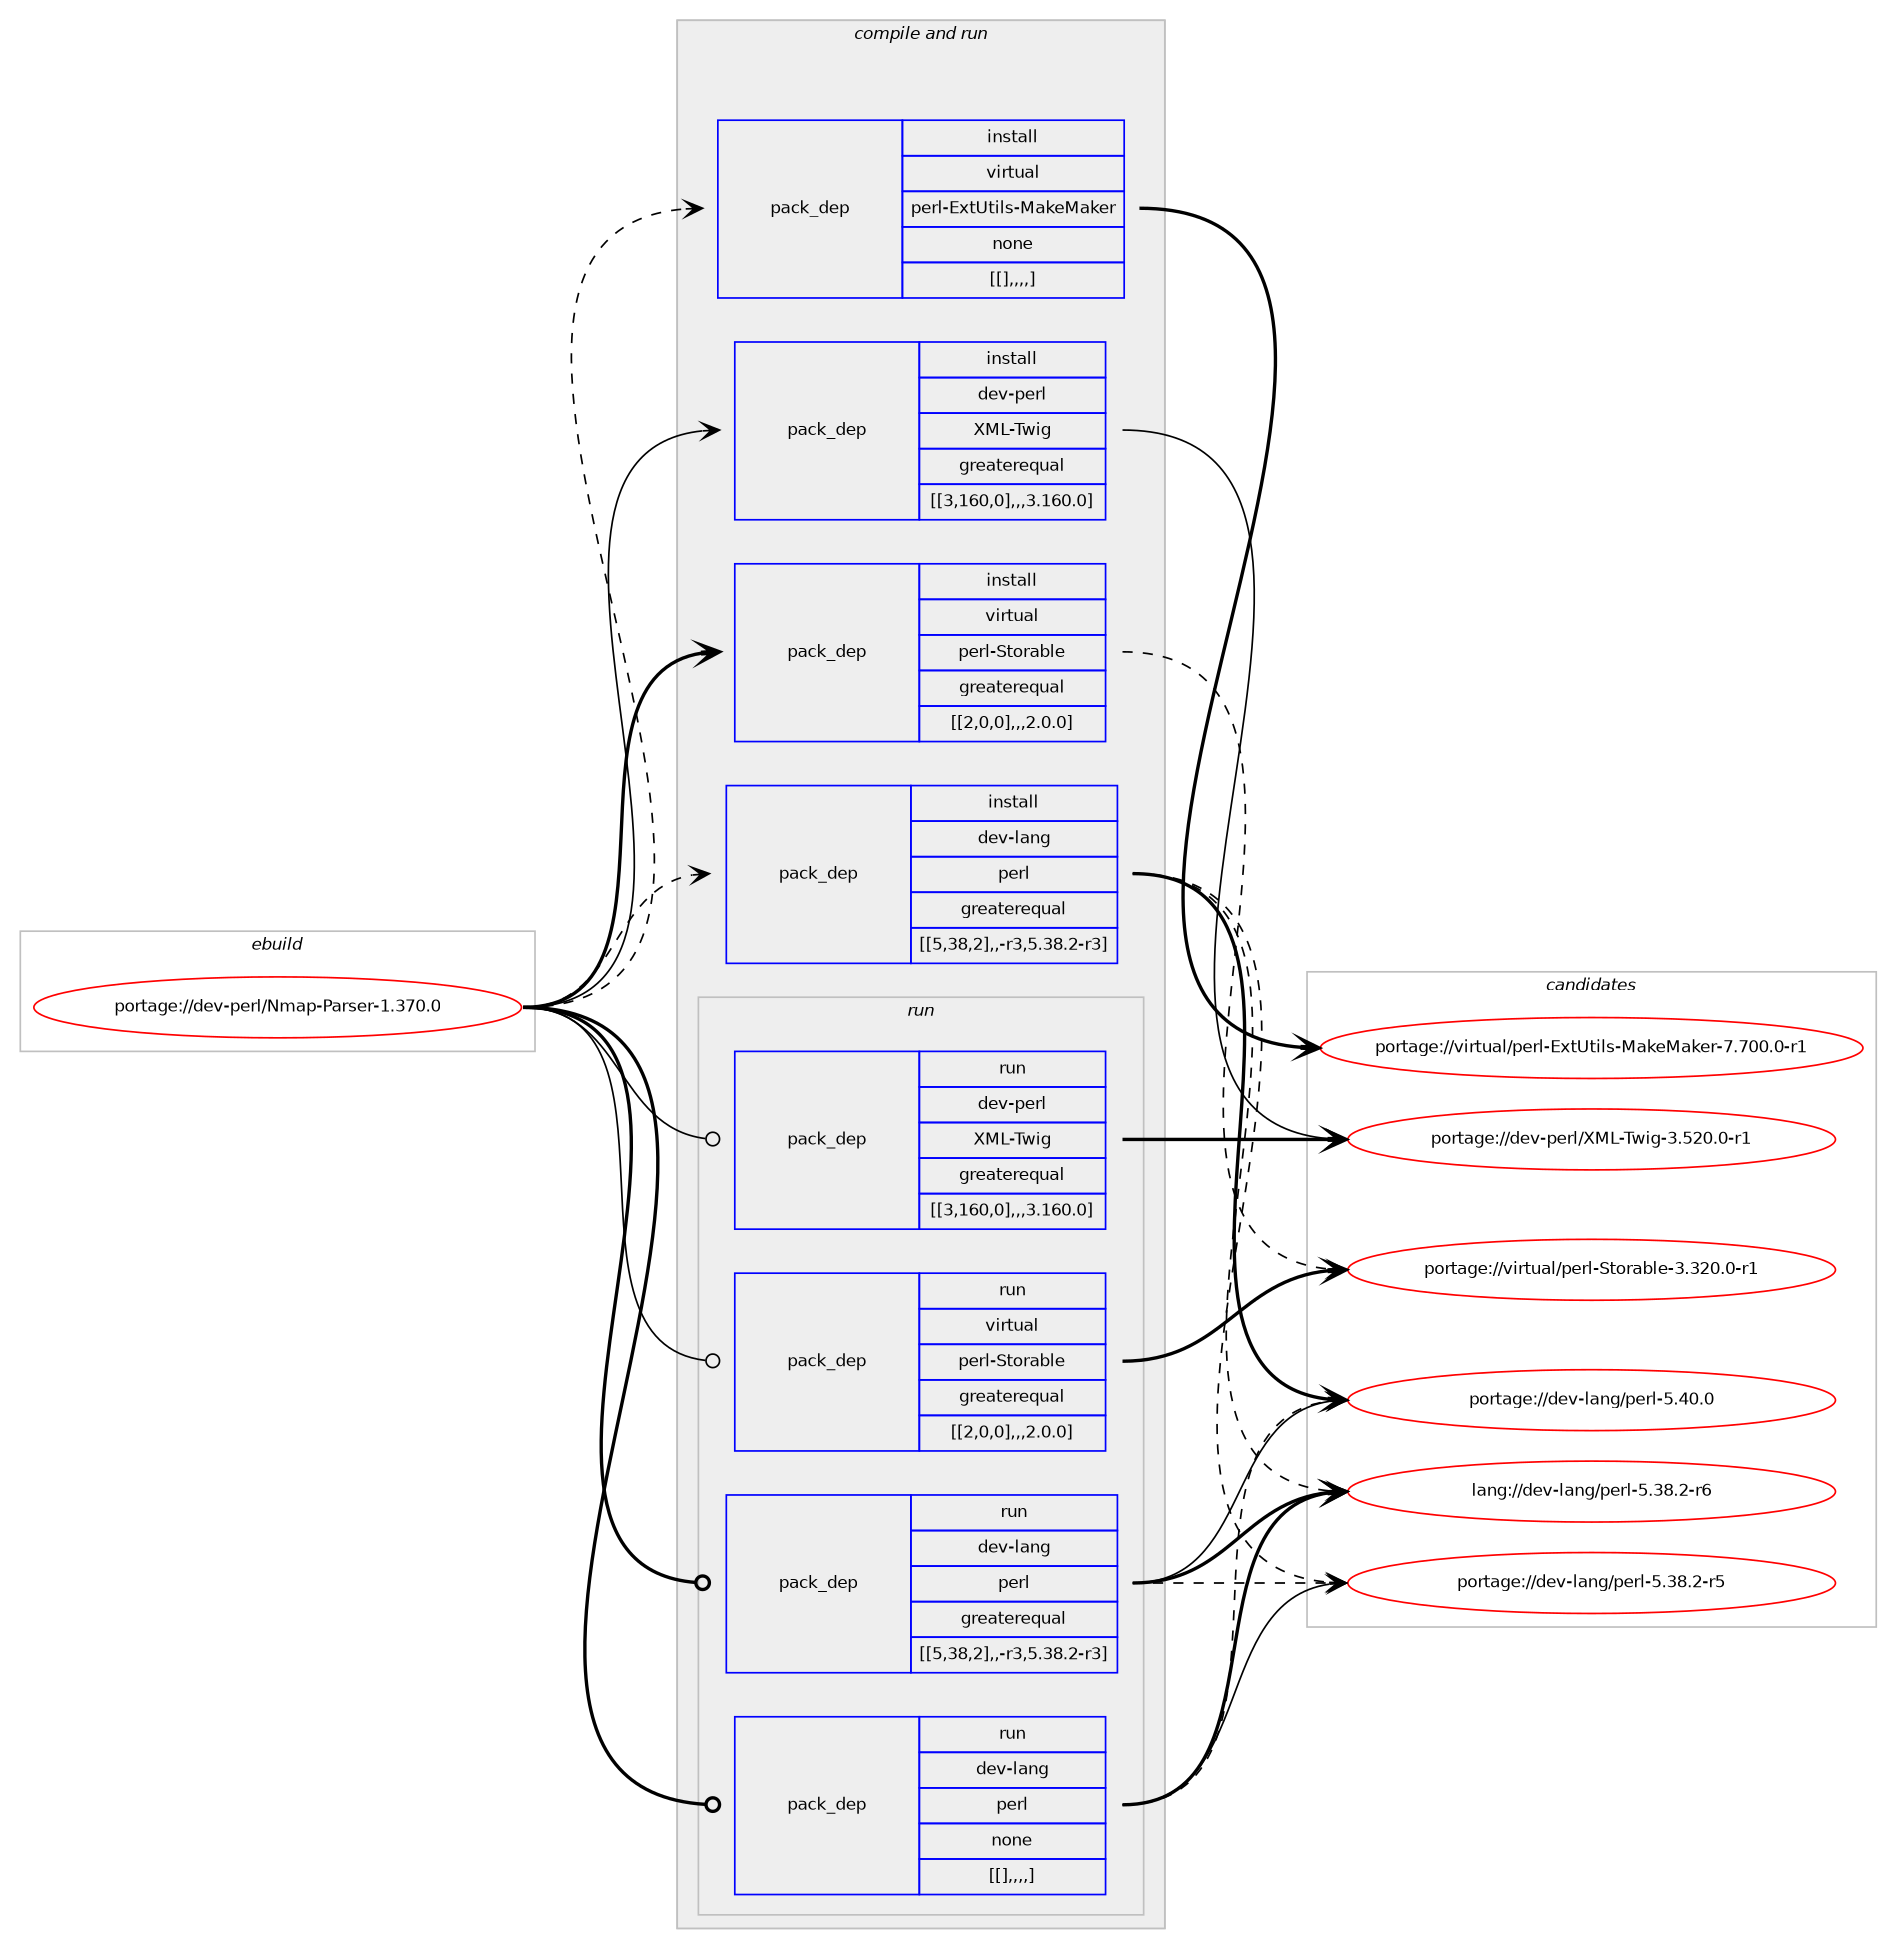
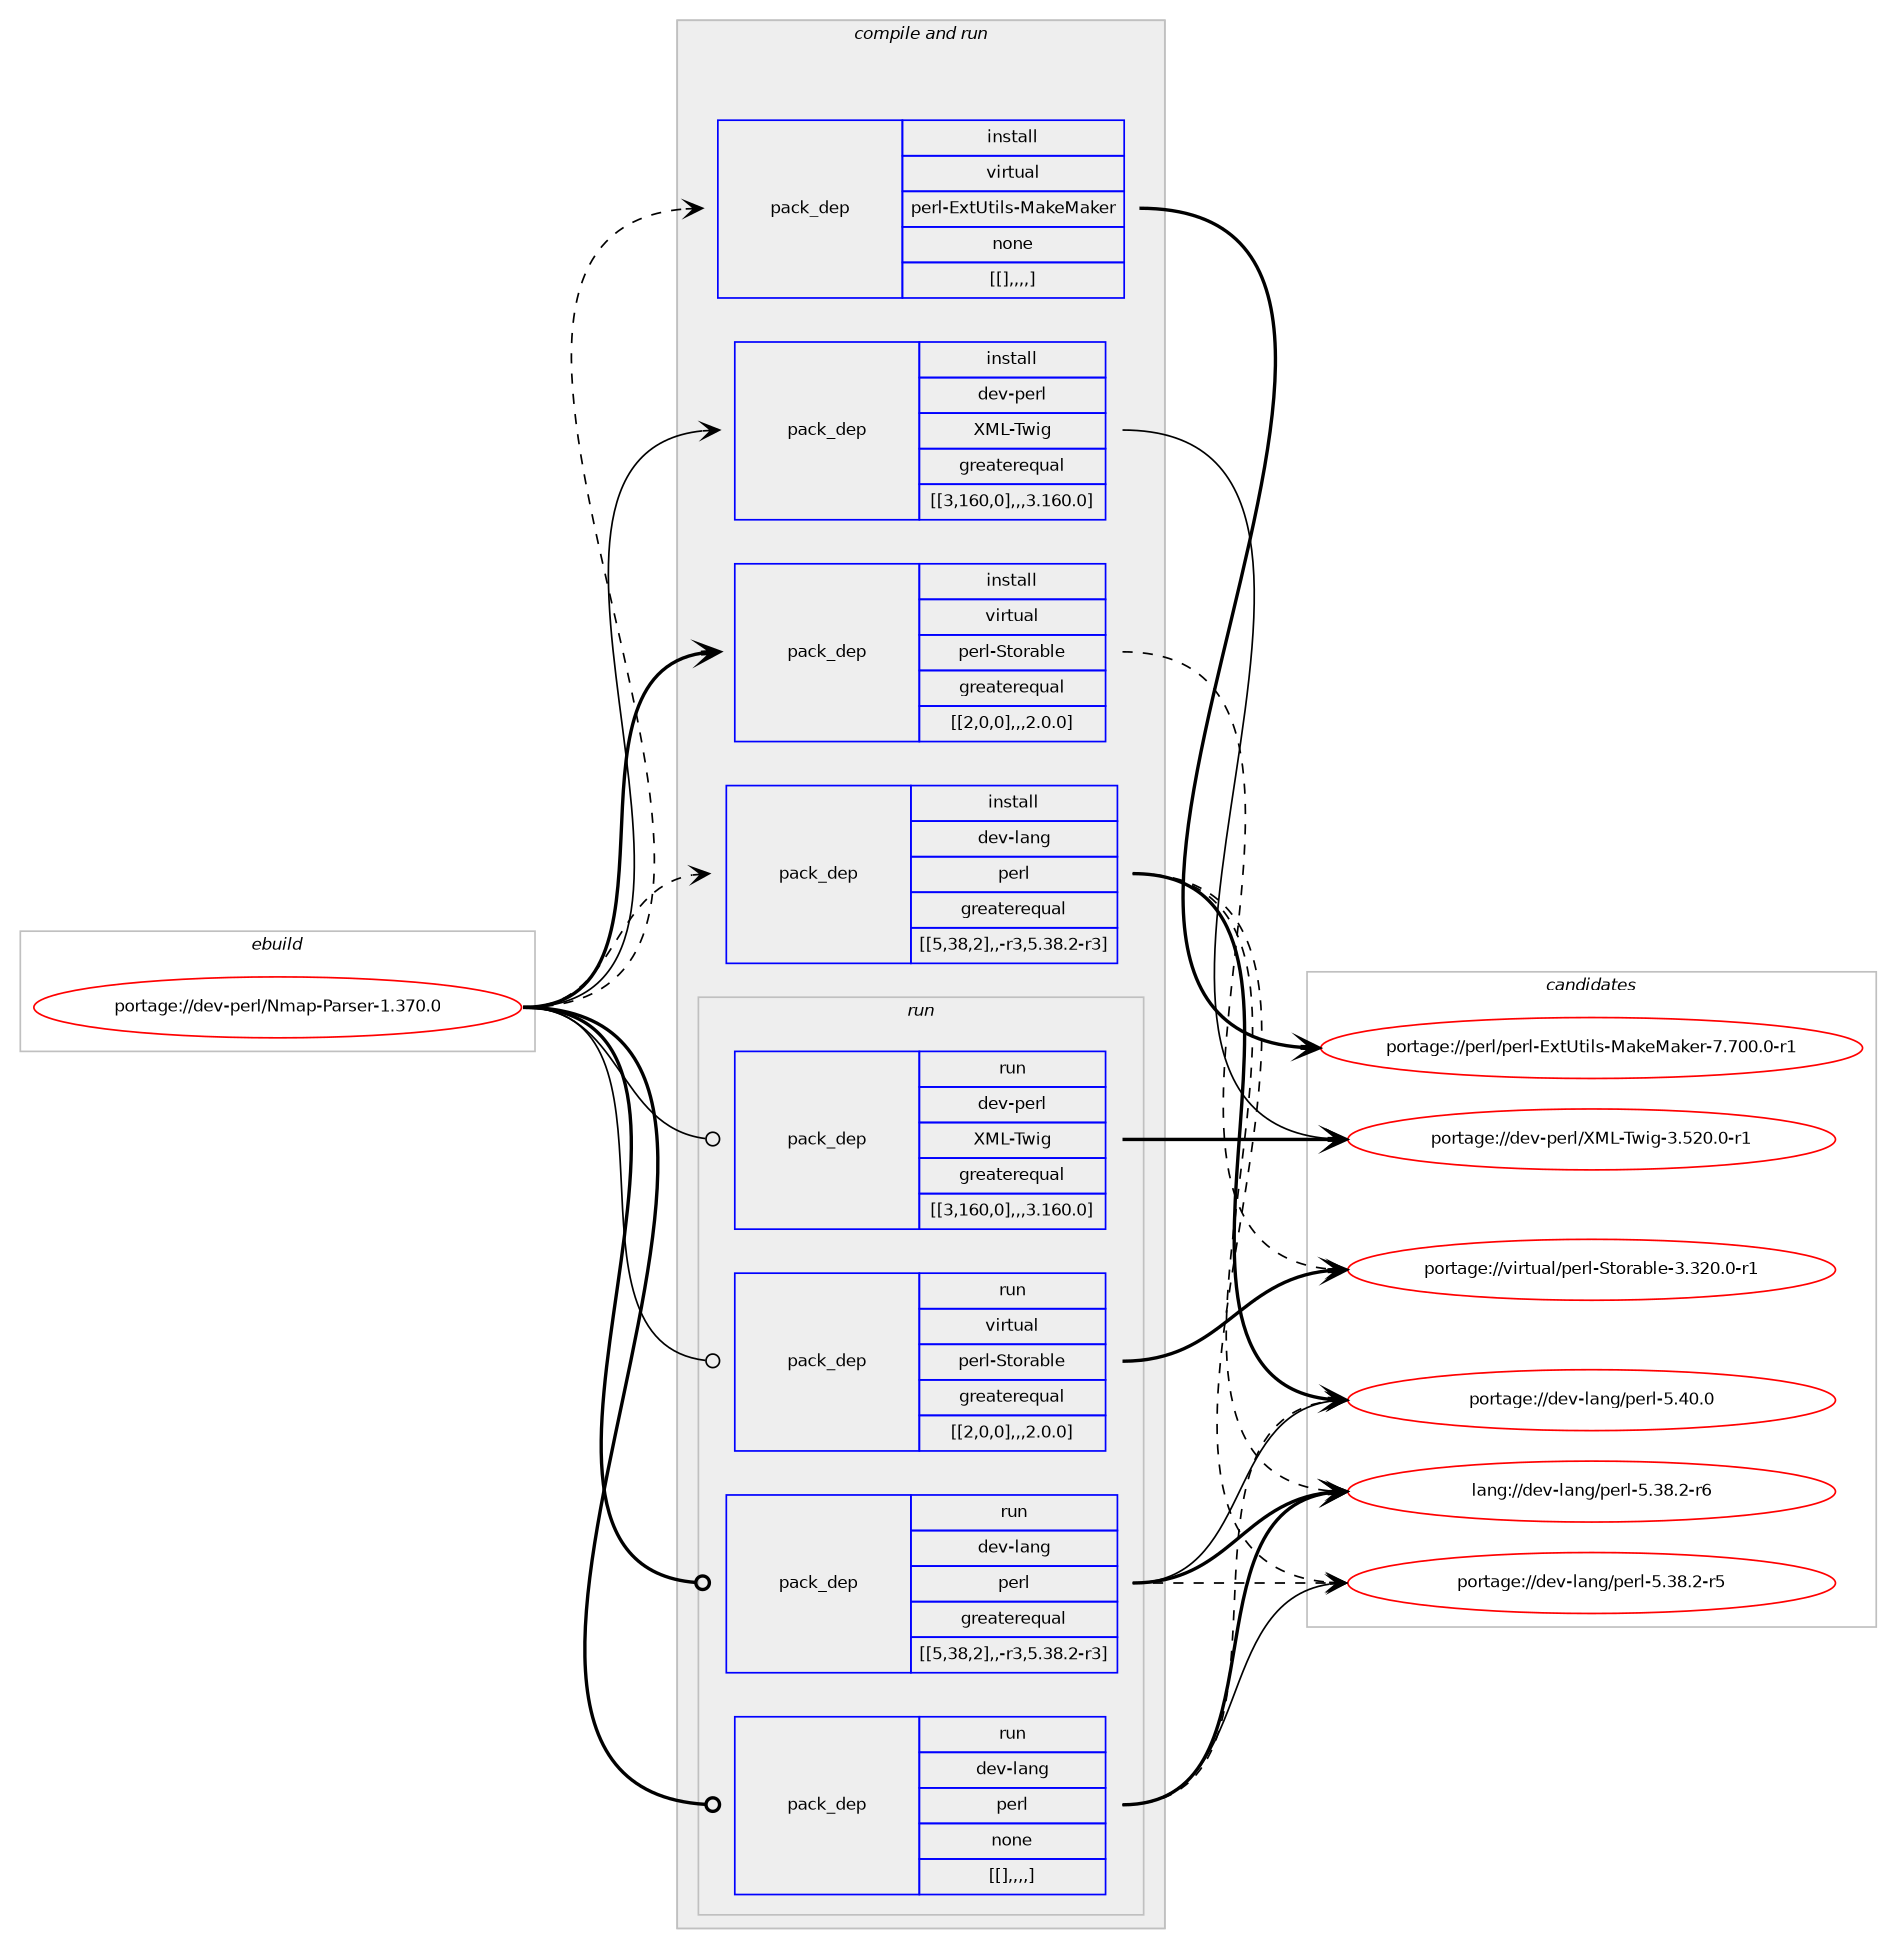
(1592, 1048) -> (1592, 1048)
